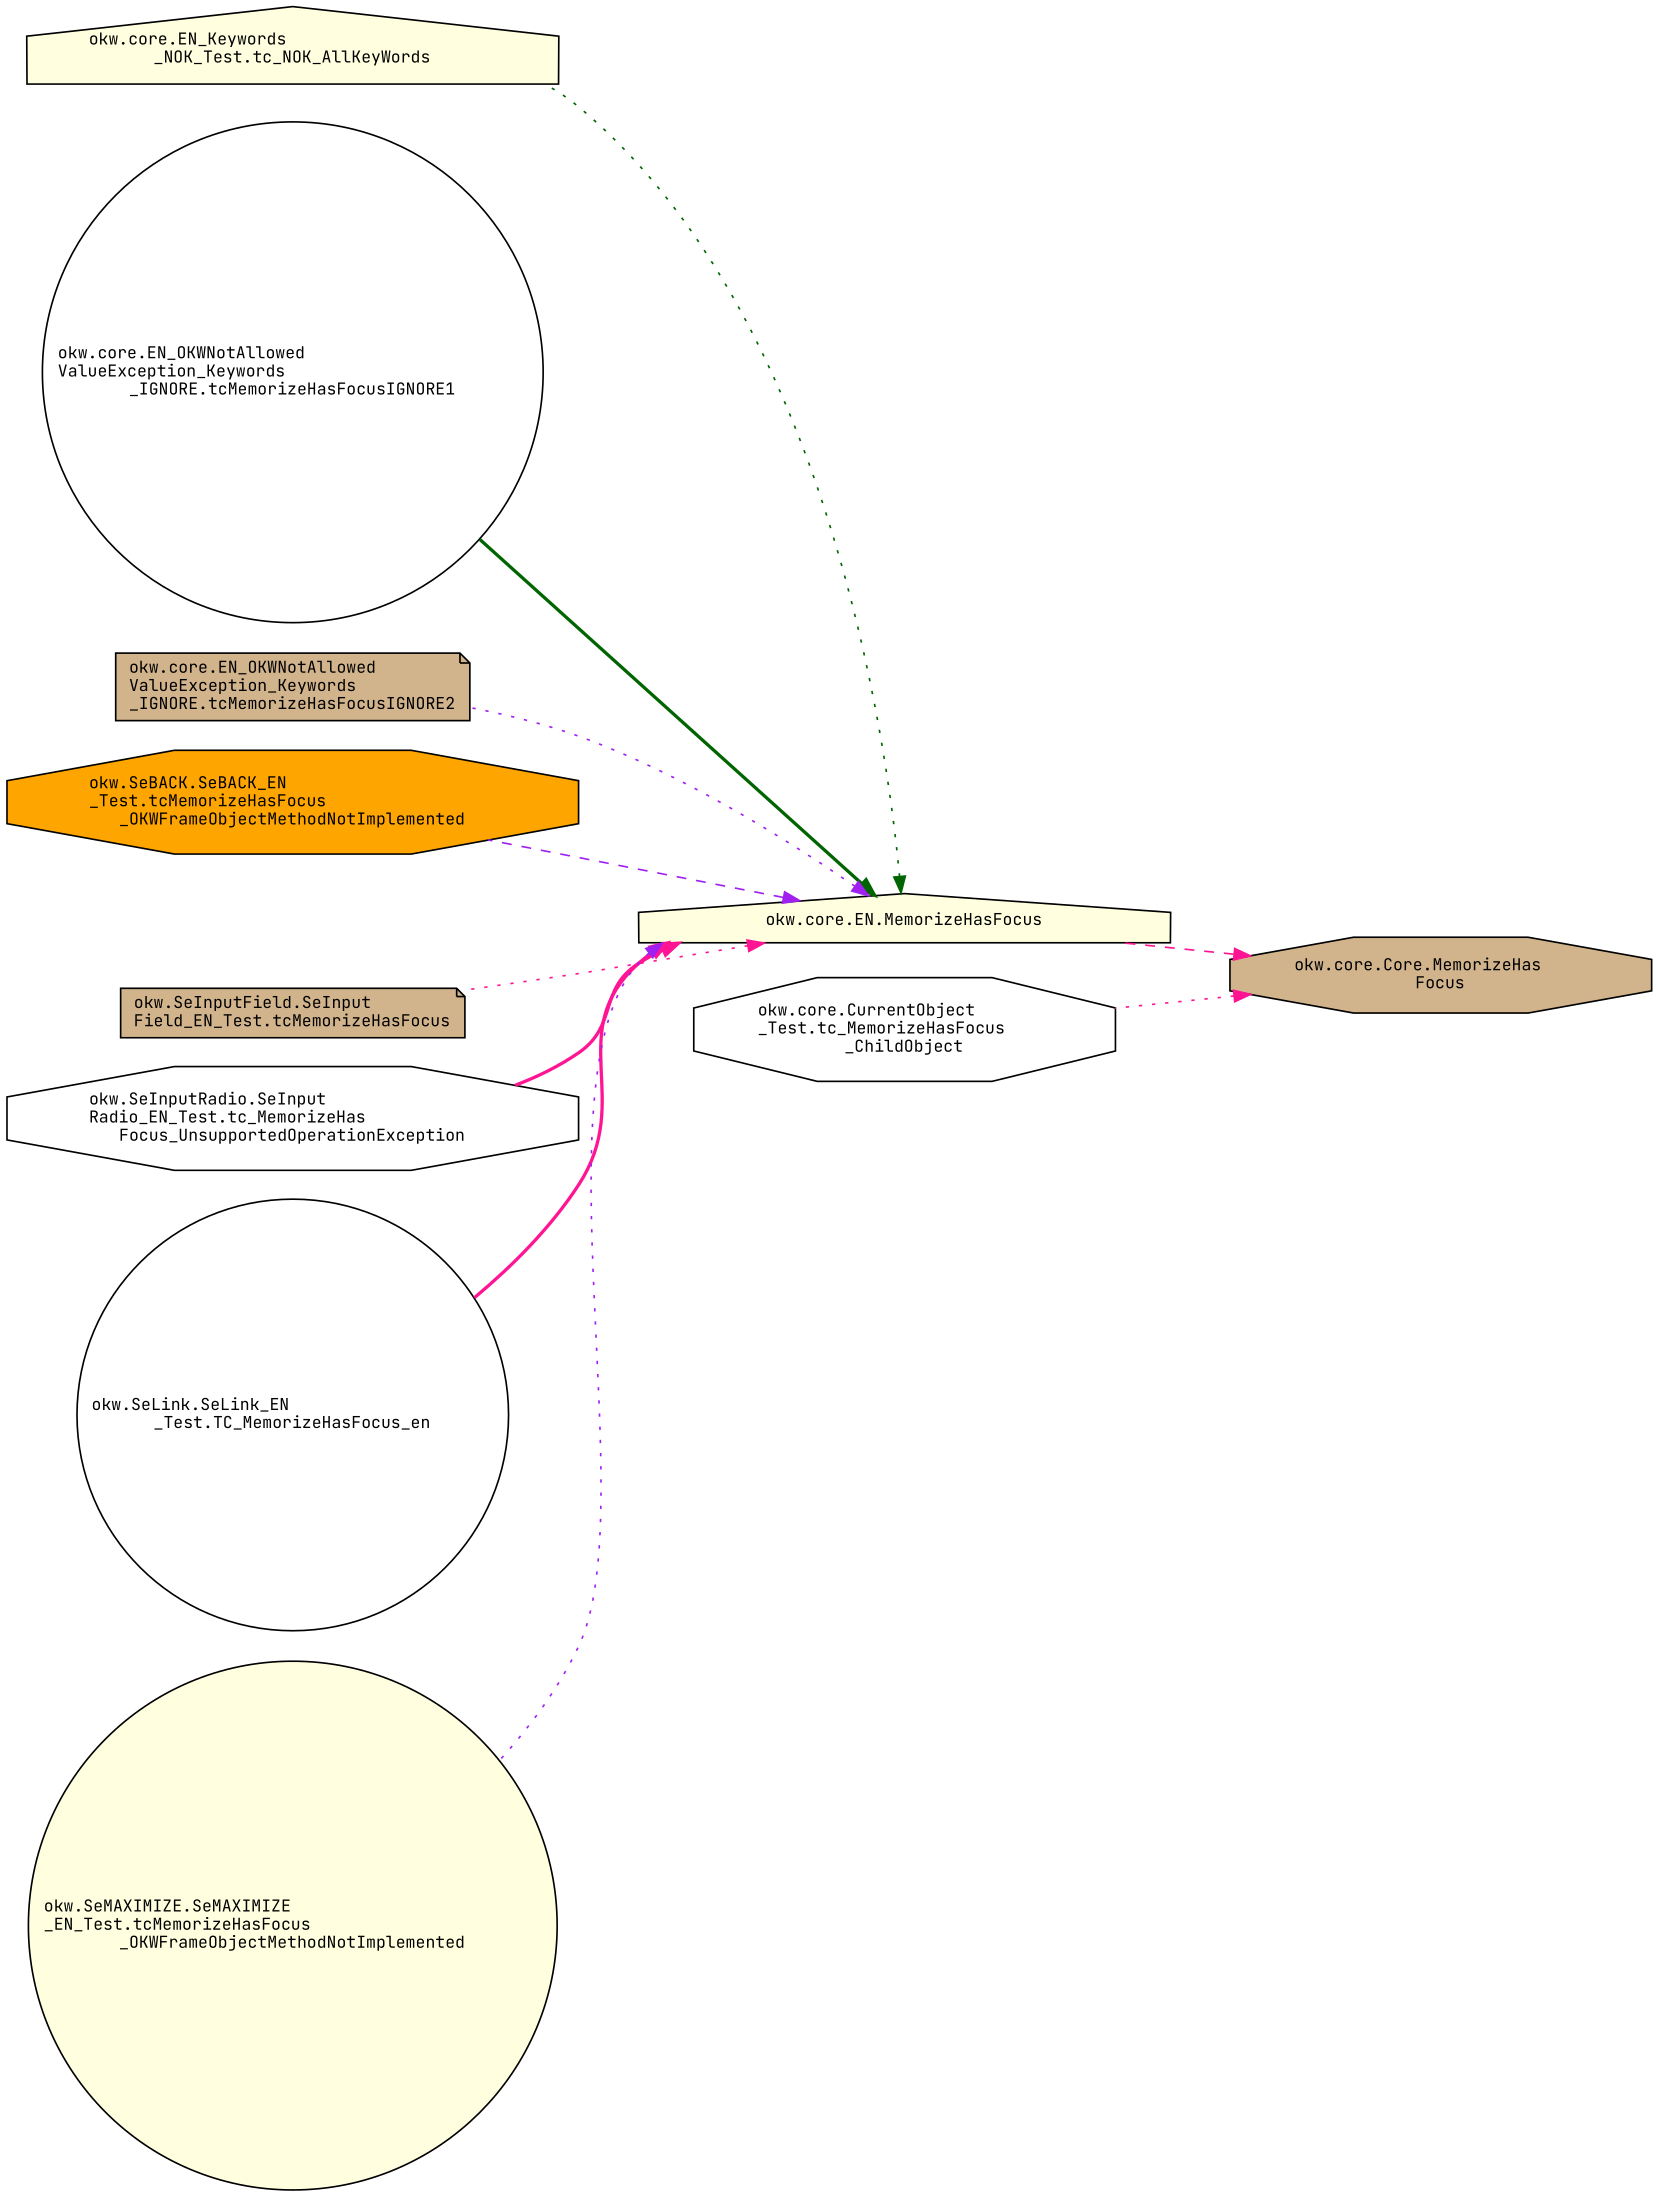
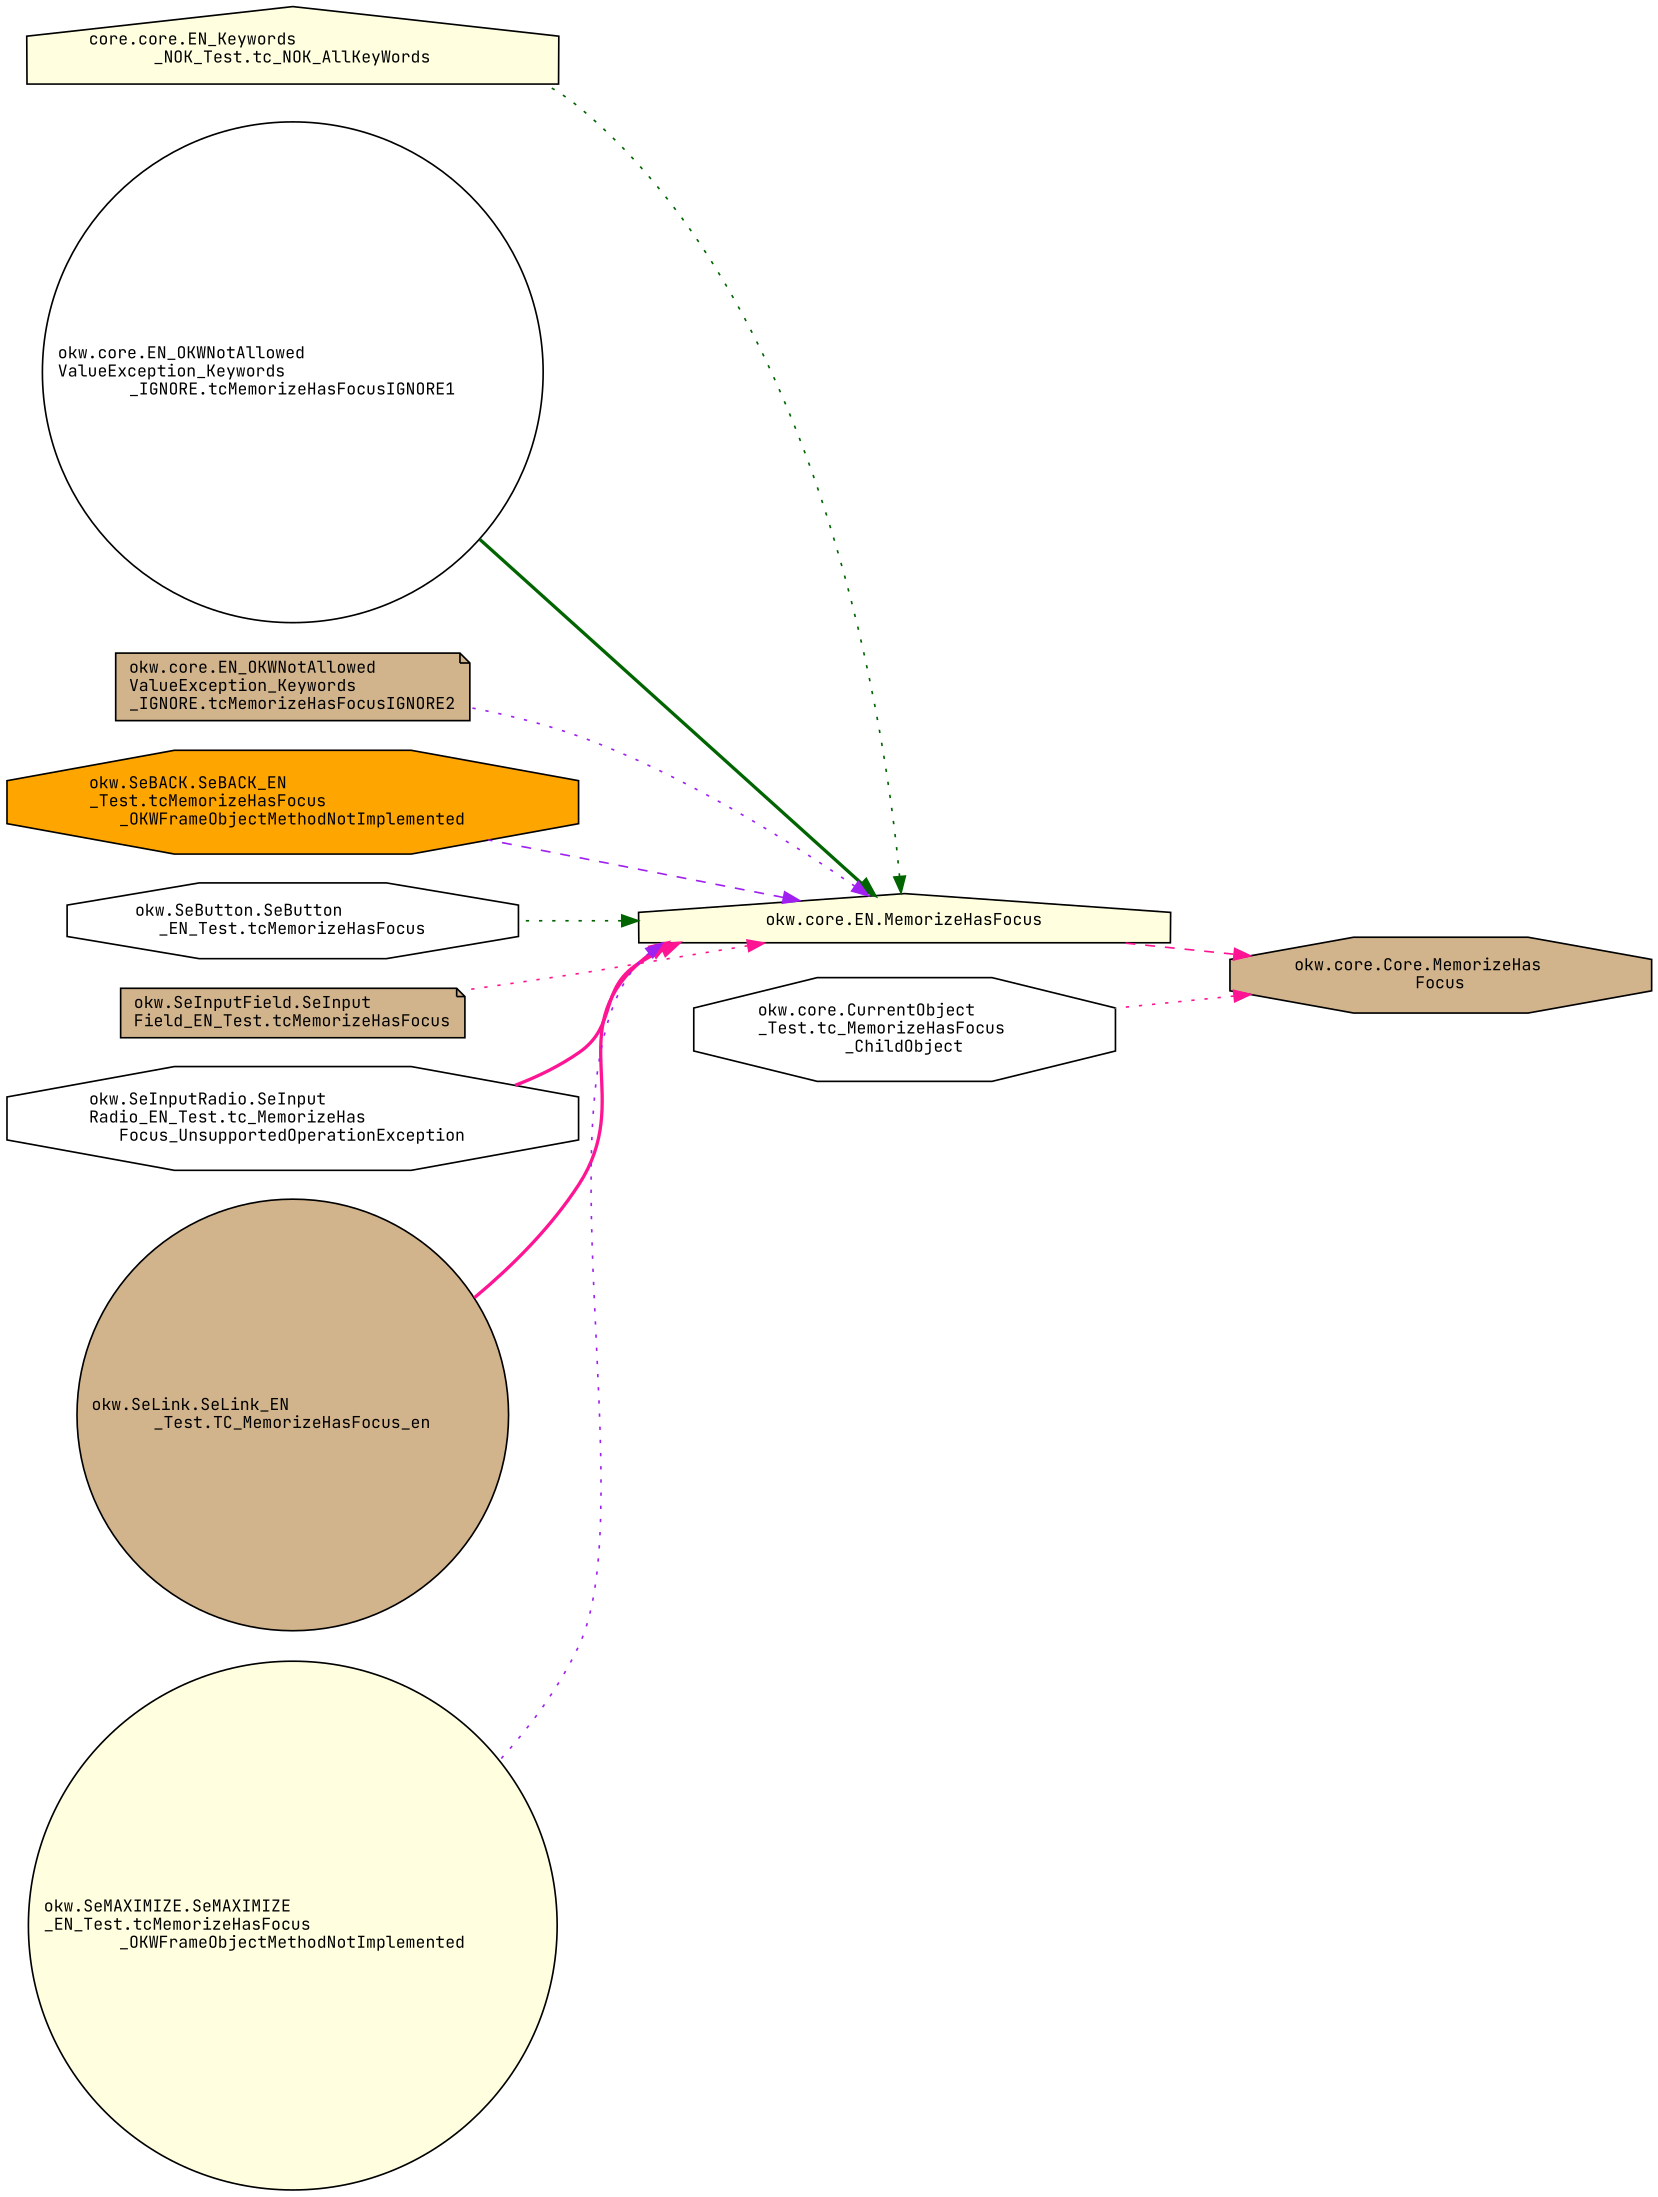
(293, 49) -> (293, 49)
none -> (293, 921)
(293, 1415) -> (293, 1415)
